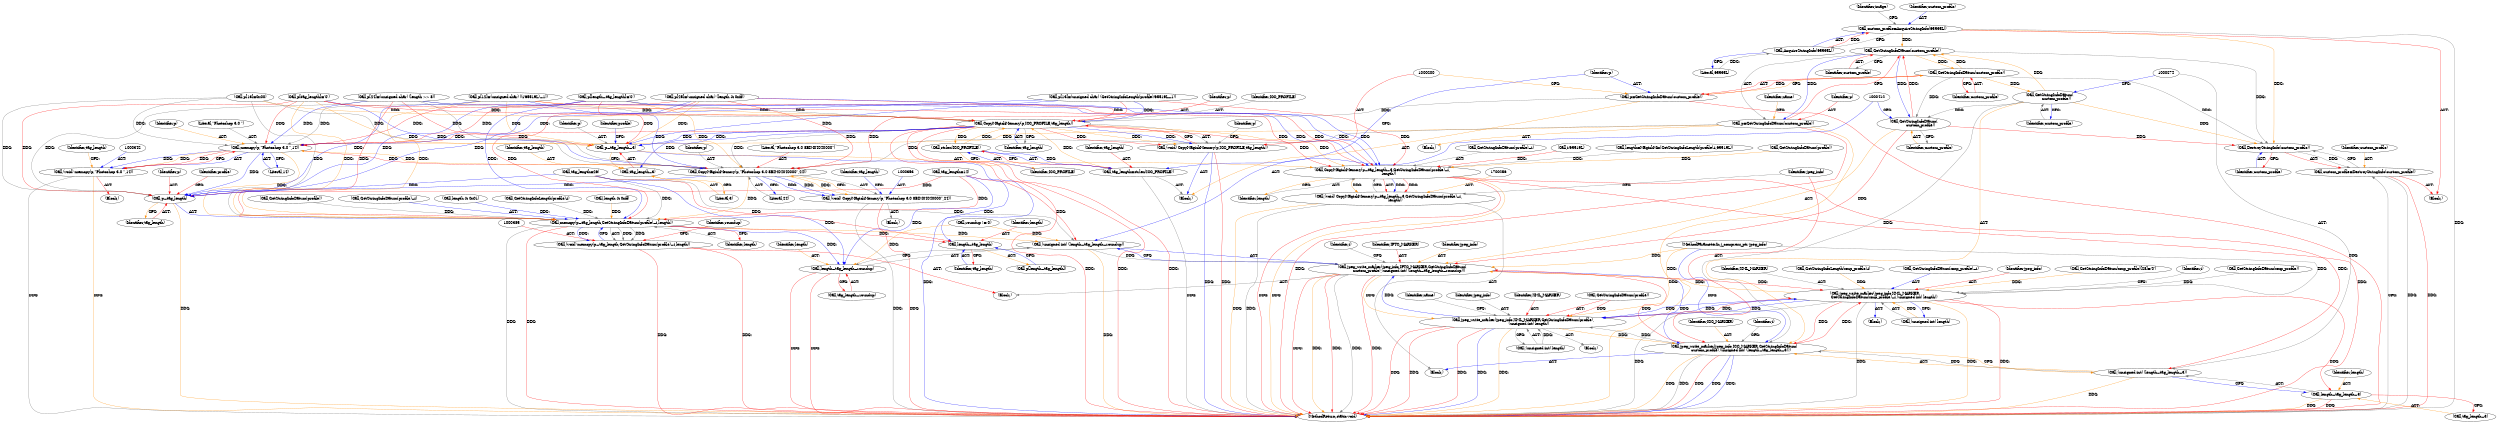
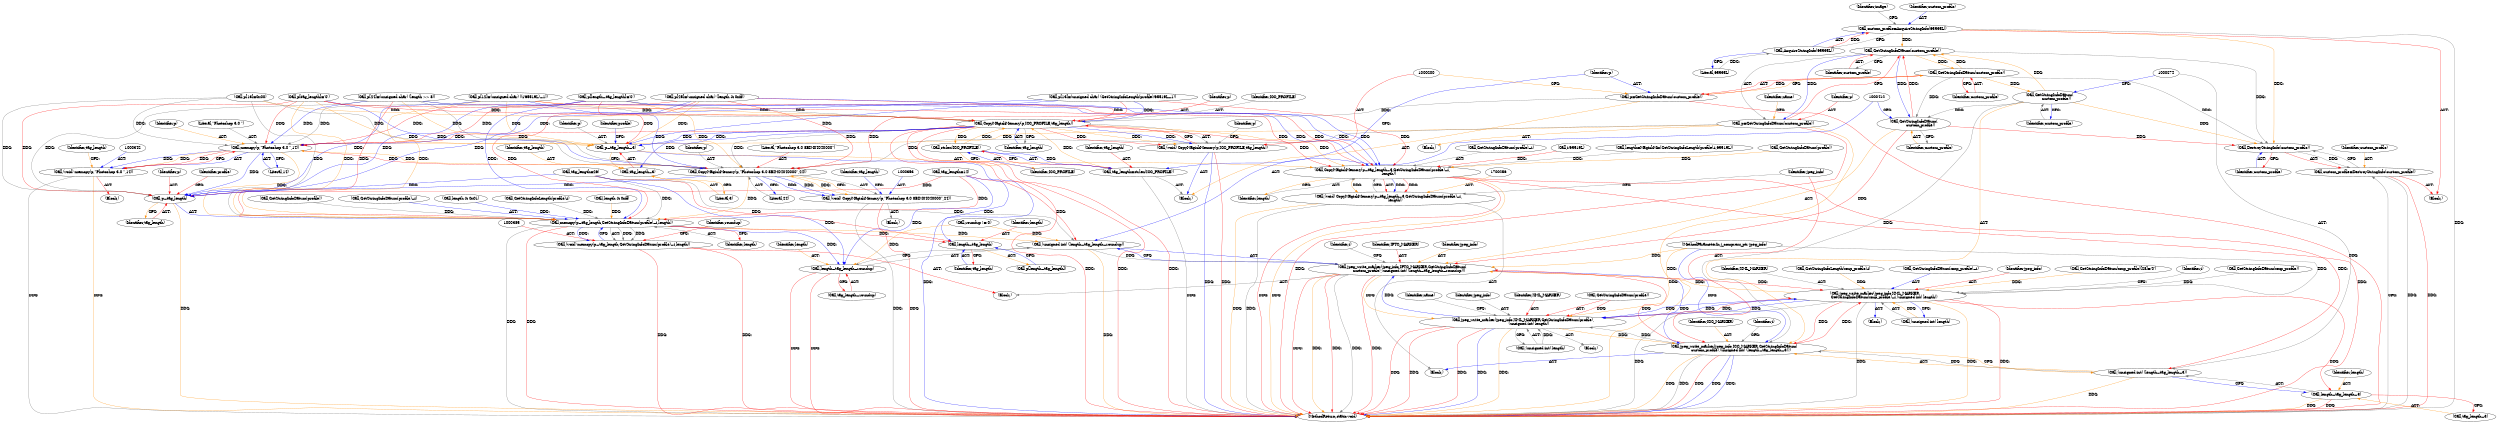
(453, 131) -> (453, 131)
